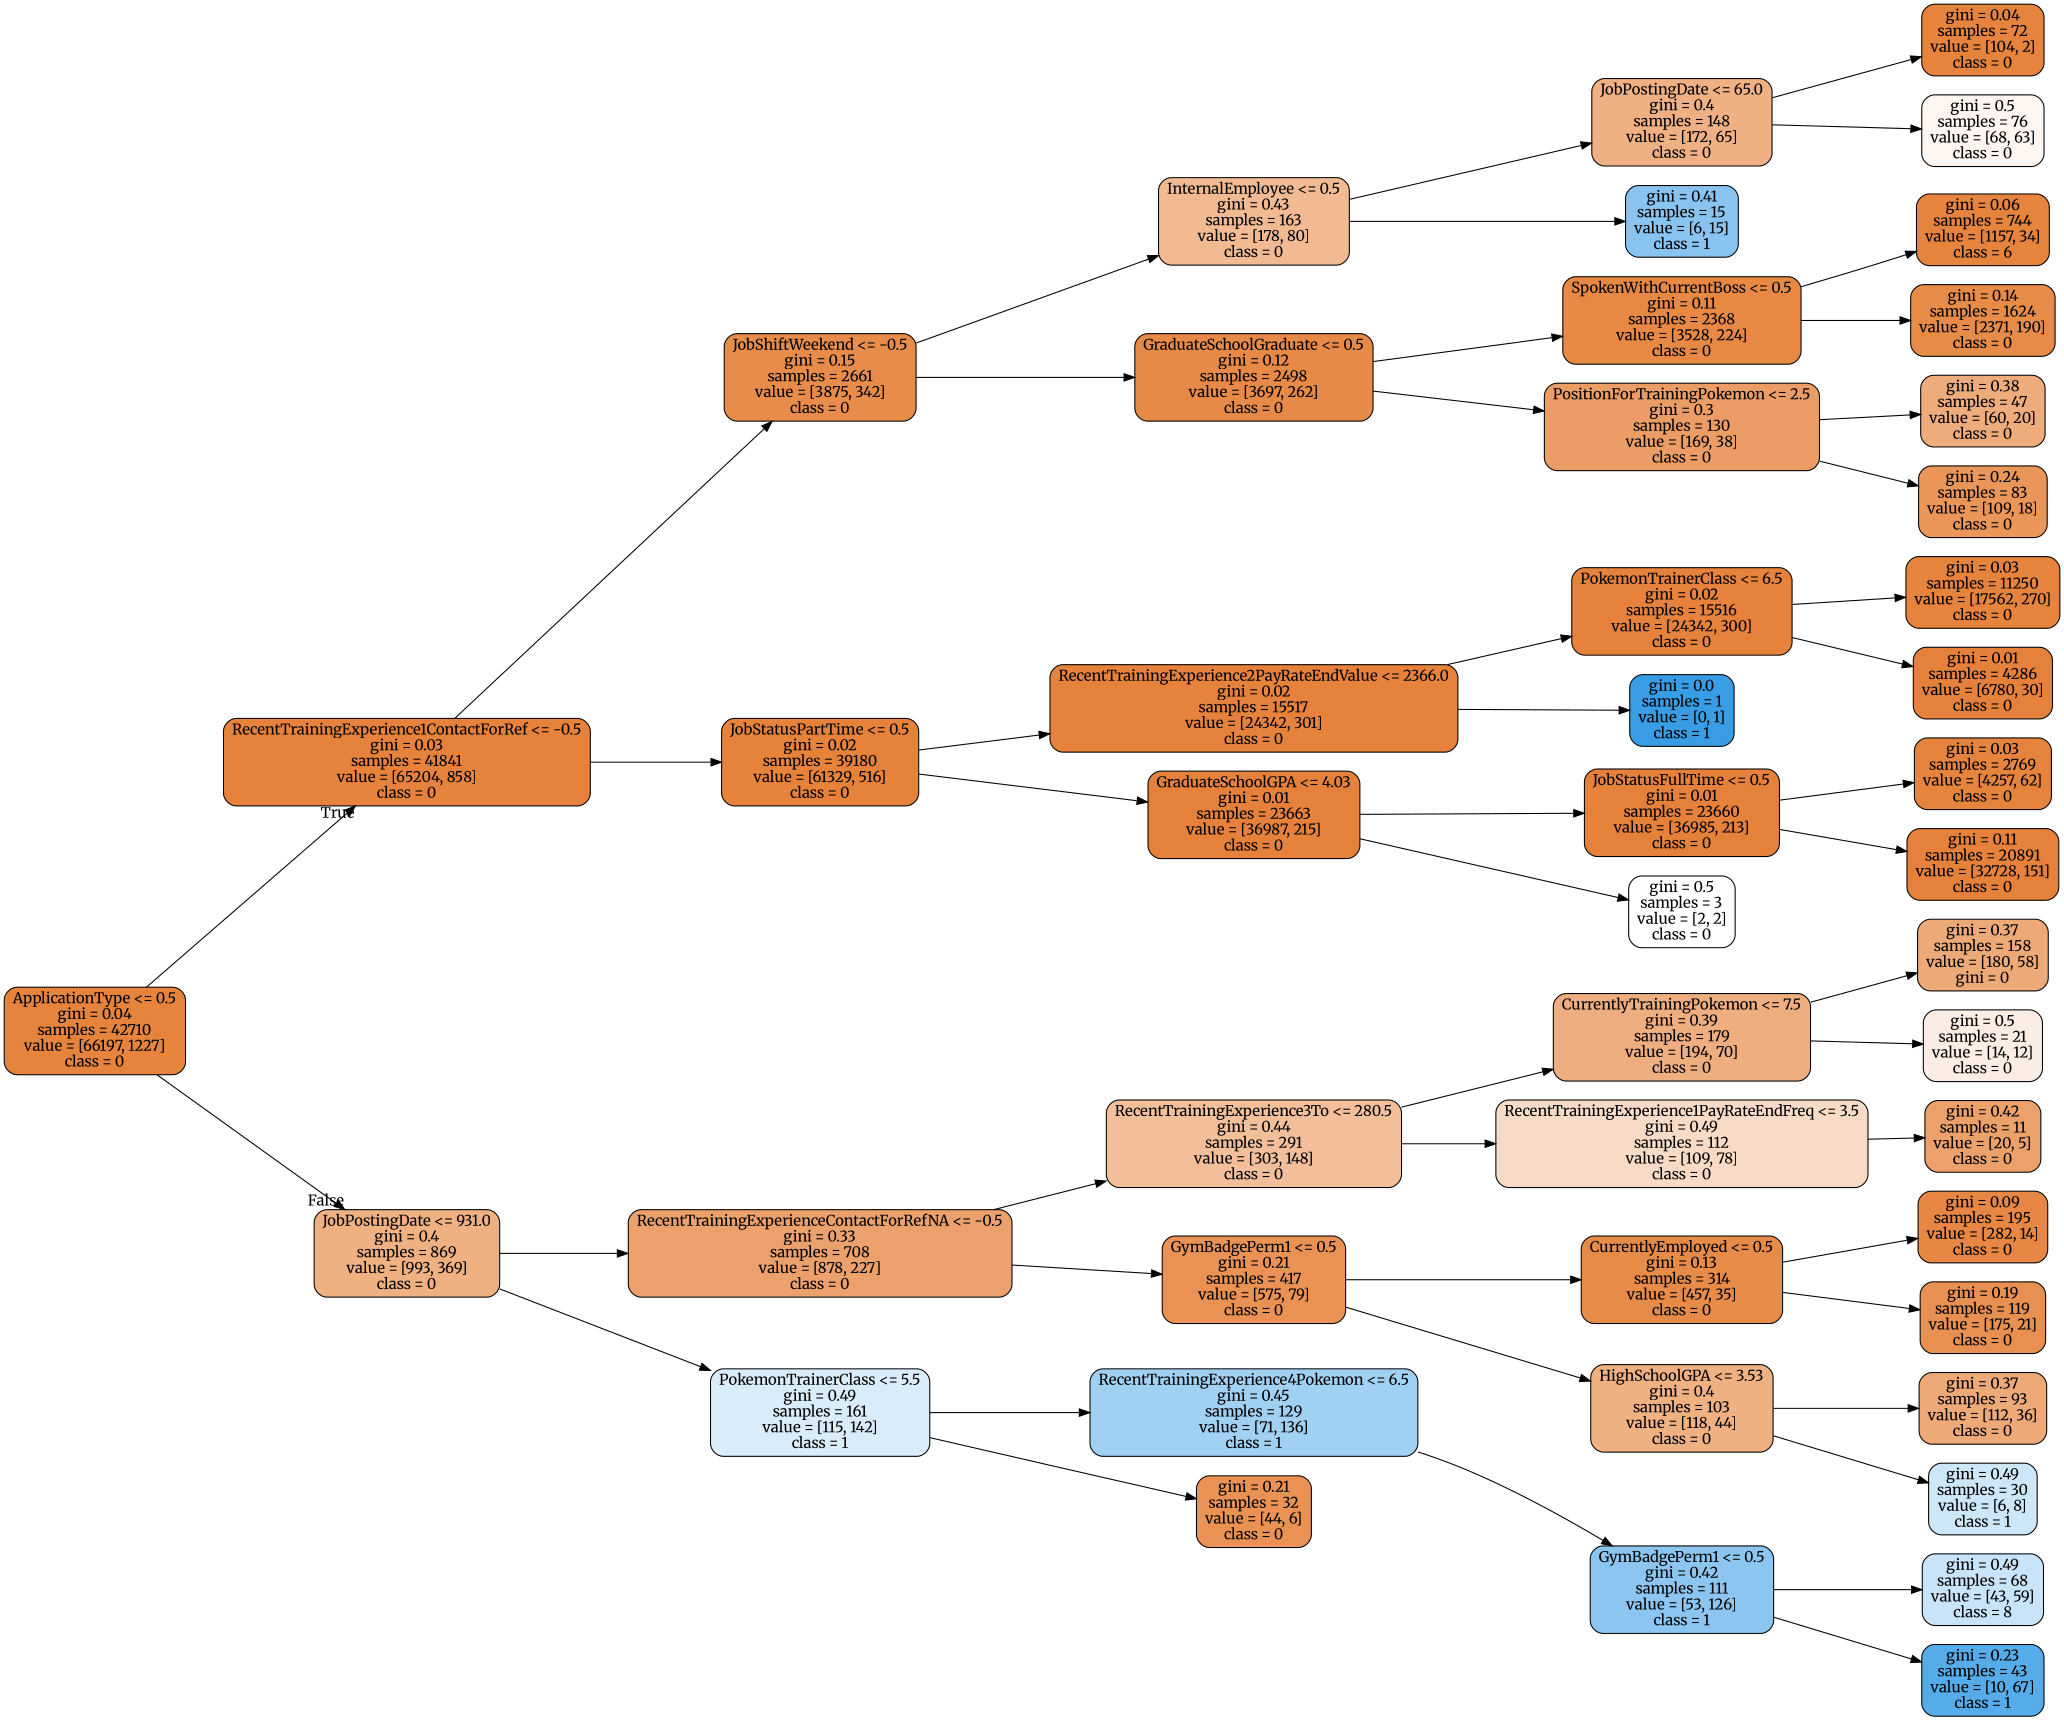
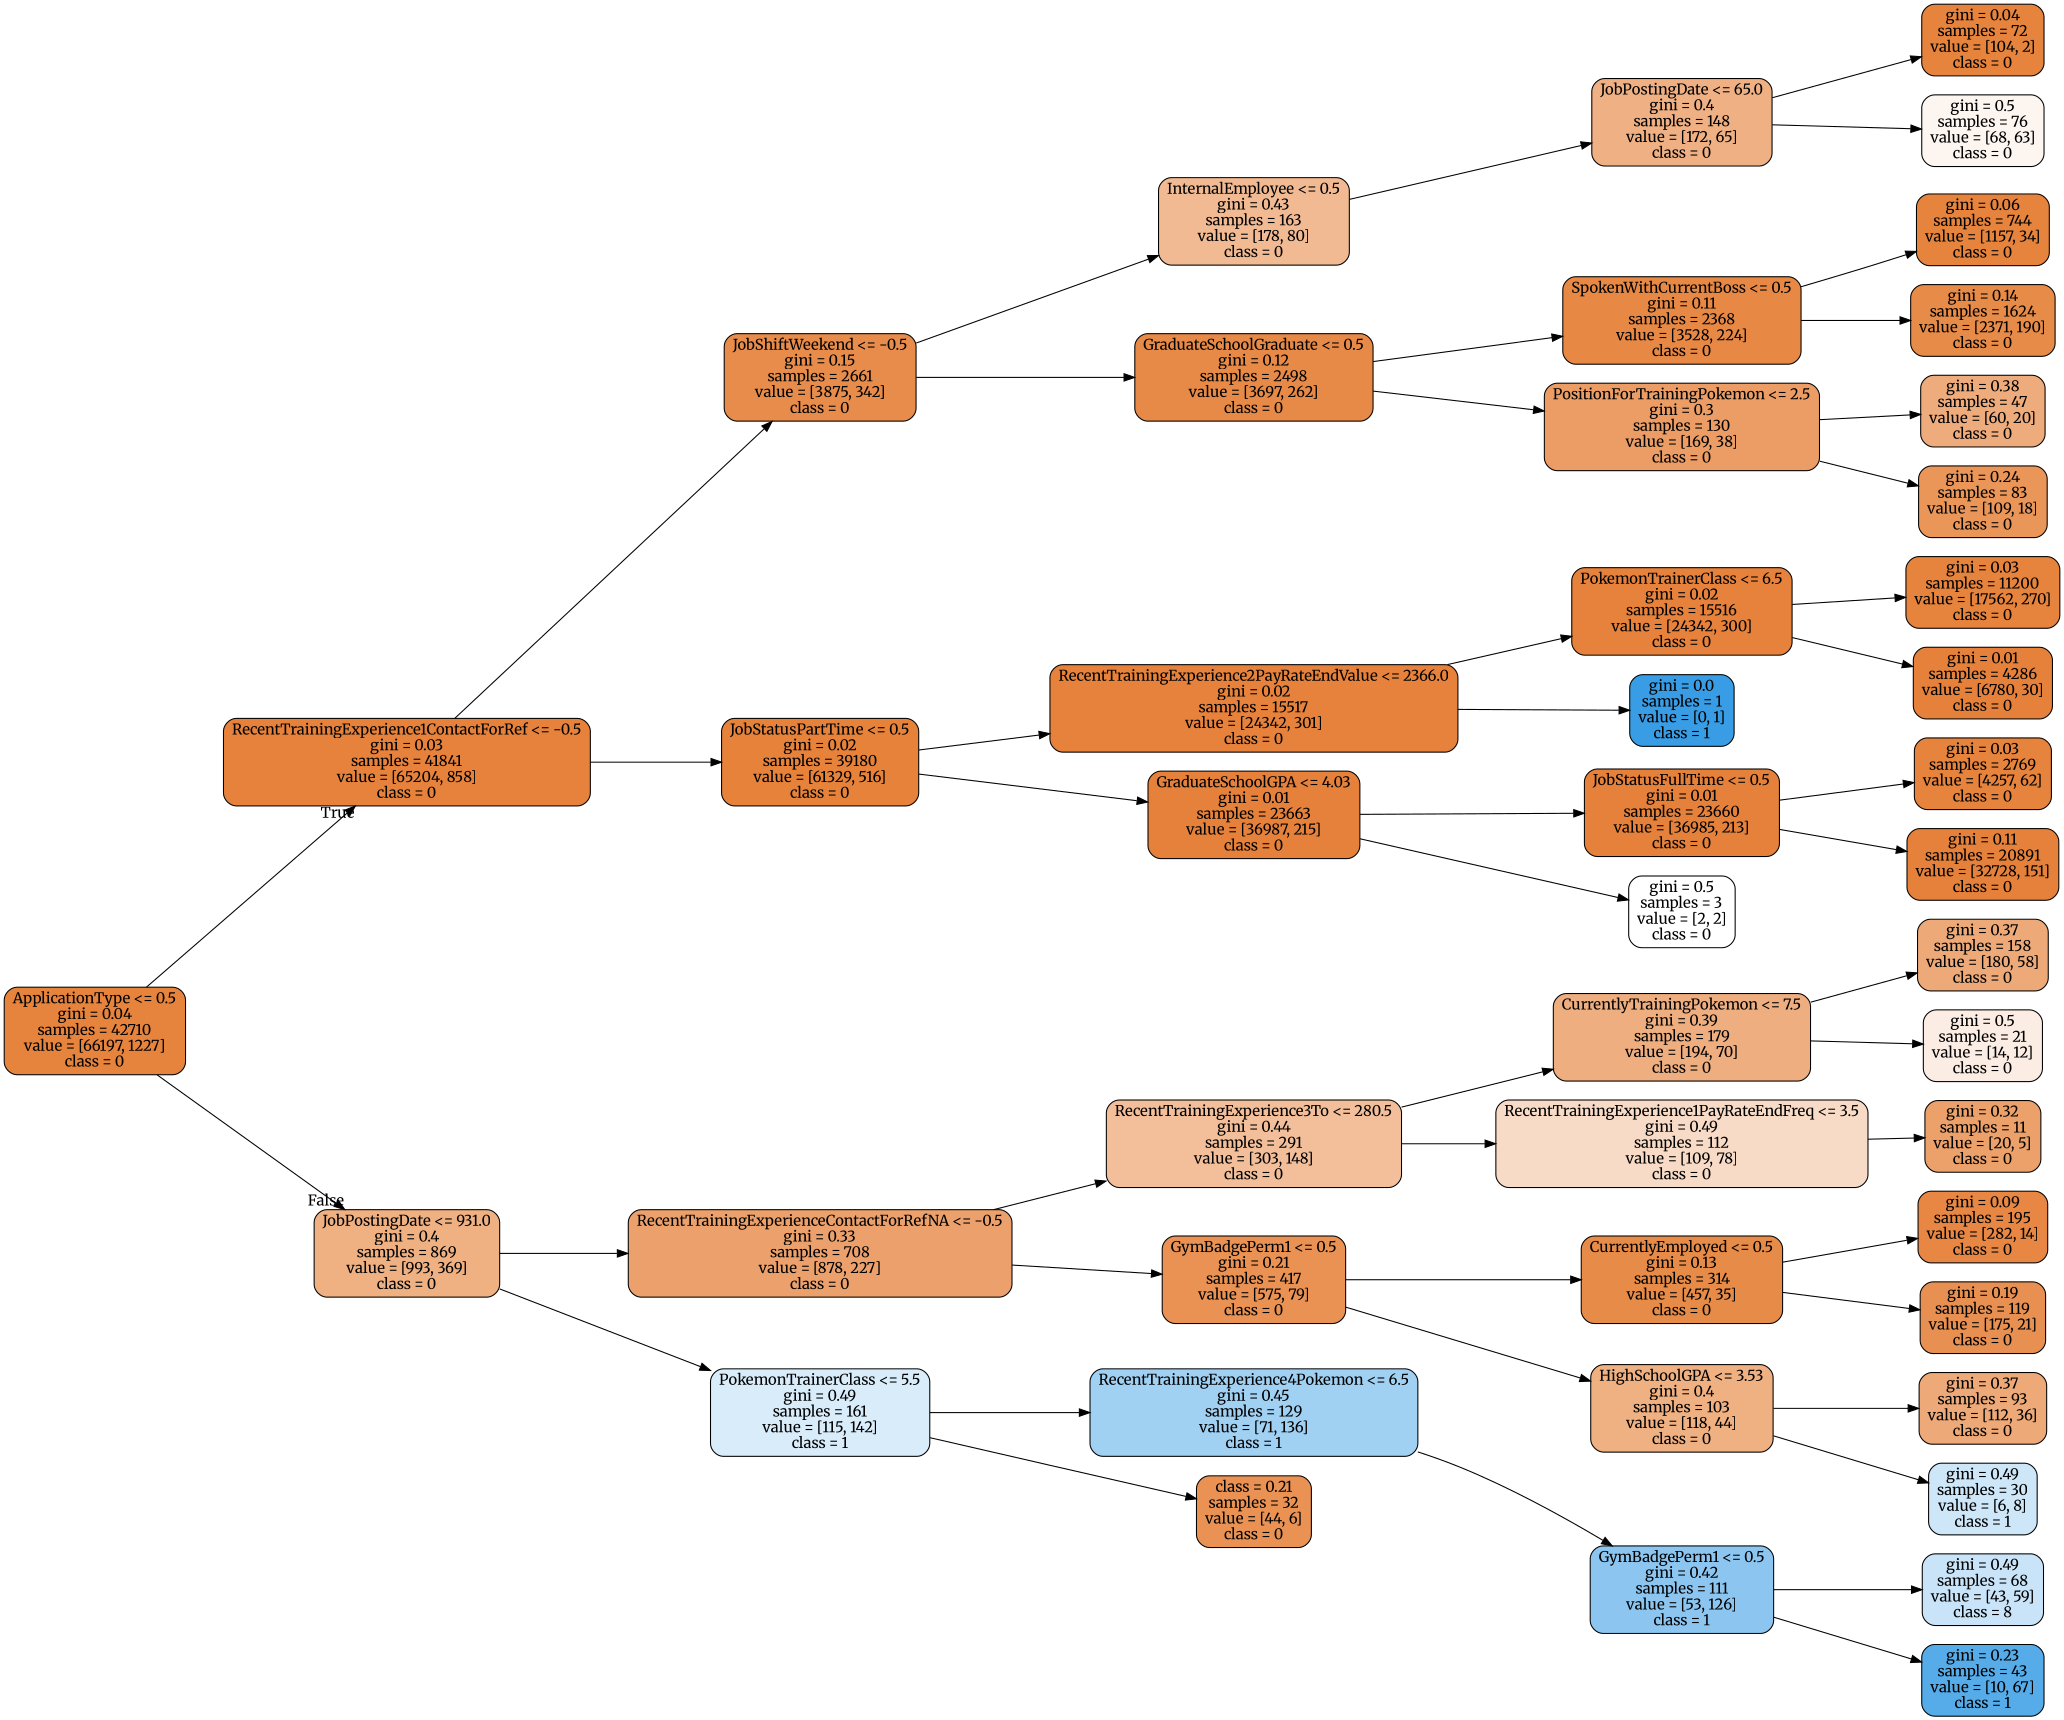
(1682, 221) -> none
(1983, 230) -> (1983, 230)
(1983, 592) -> (1983, 592)
(1983, 955) -> (1983, 955)
(1983, 1136) -> (1983, 1136)
(1254, 1512) -> (1254, 1512)
